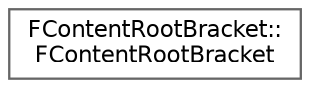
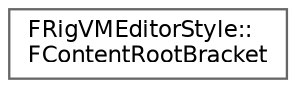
(155, 44) -> (148, 44)
